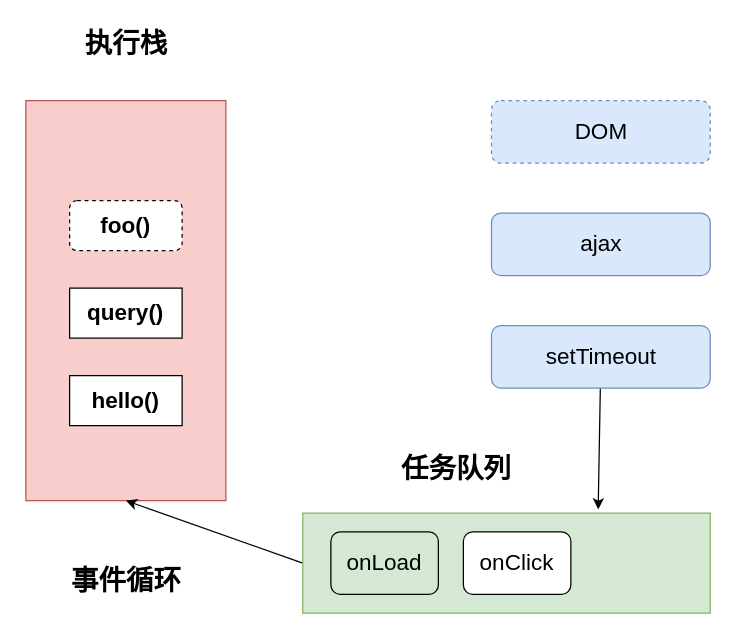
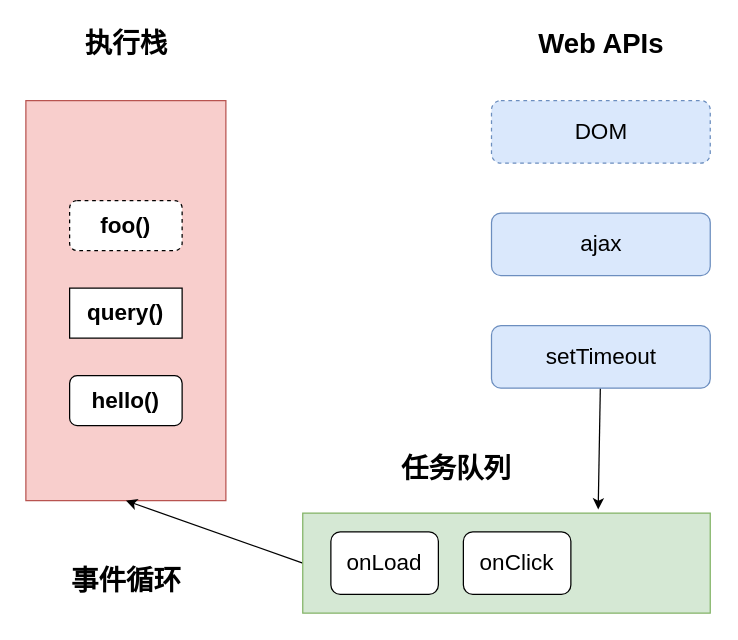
none -> (601, 44)
(126, 401) -> (126, 401)
(384, 563) -> (384, 563)
